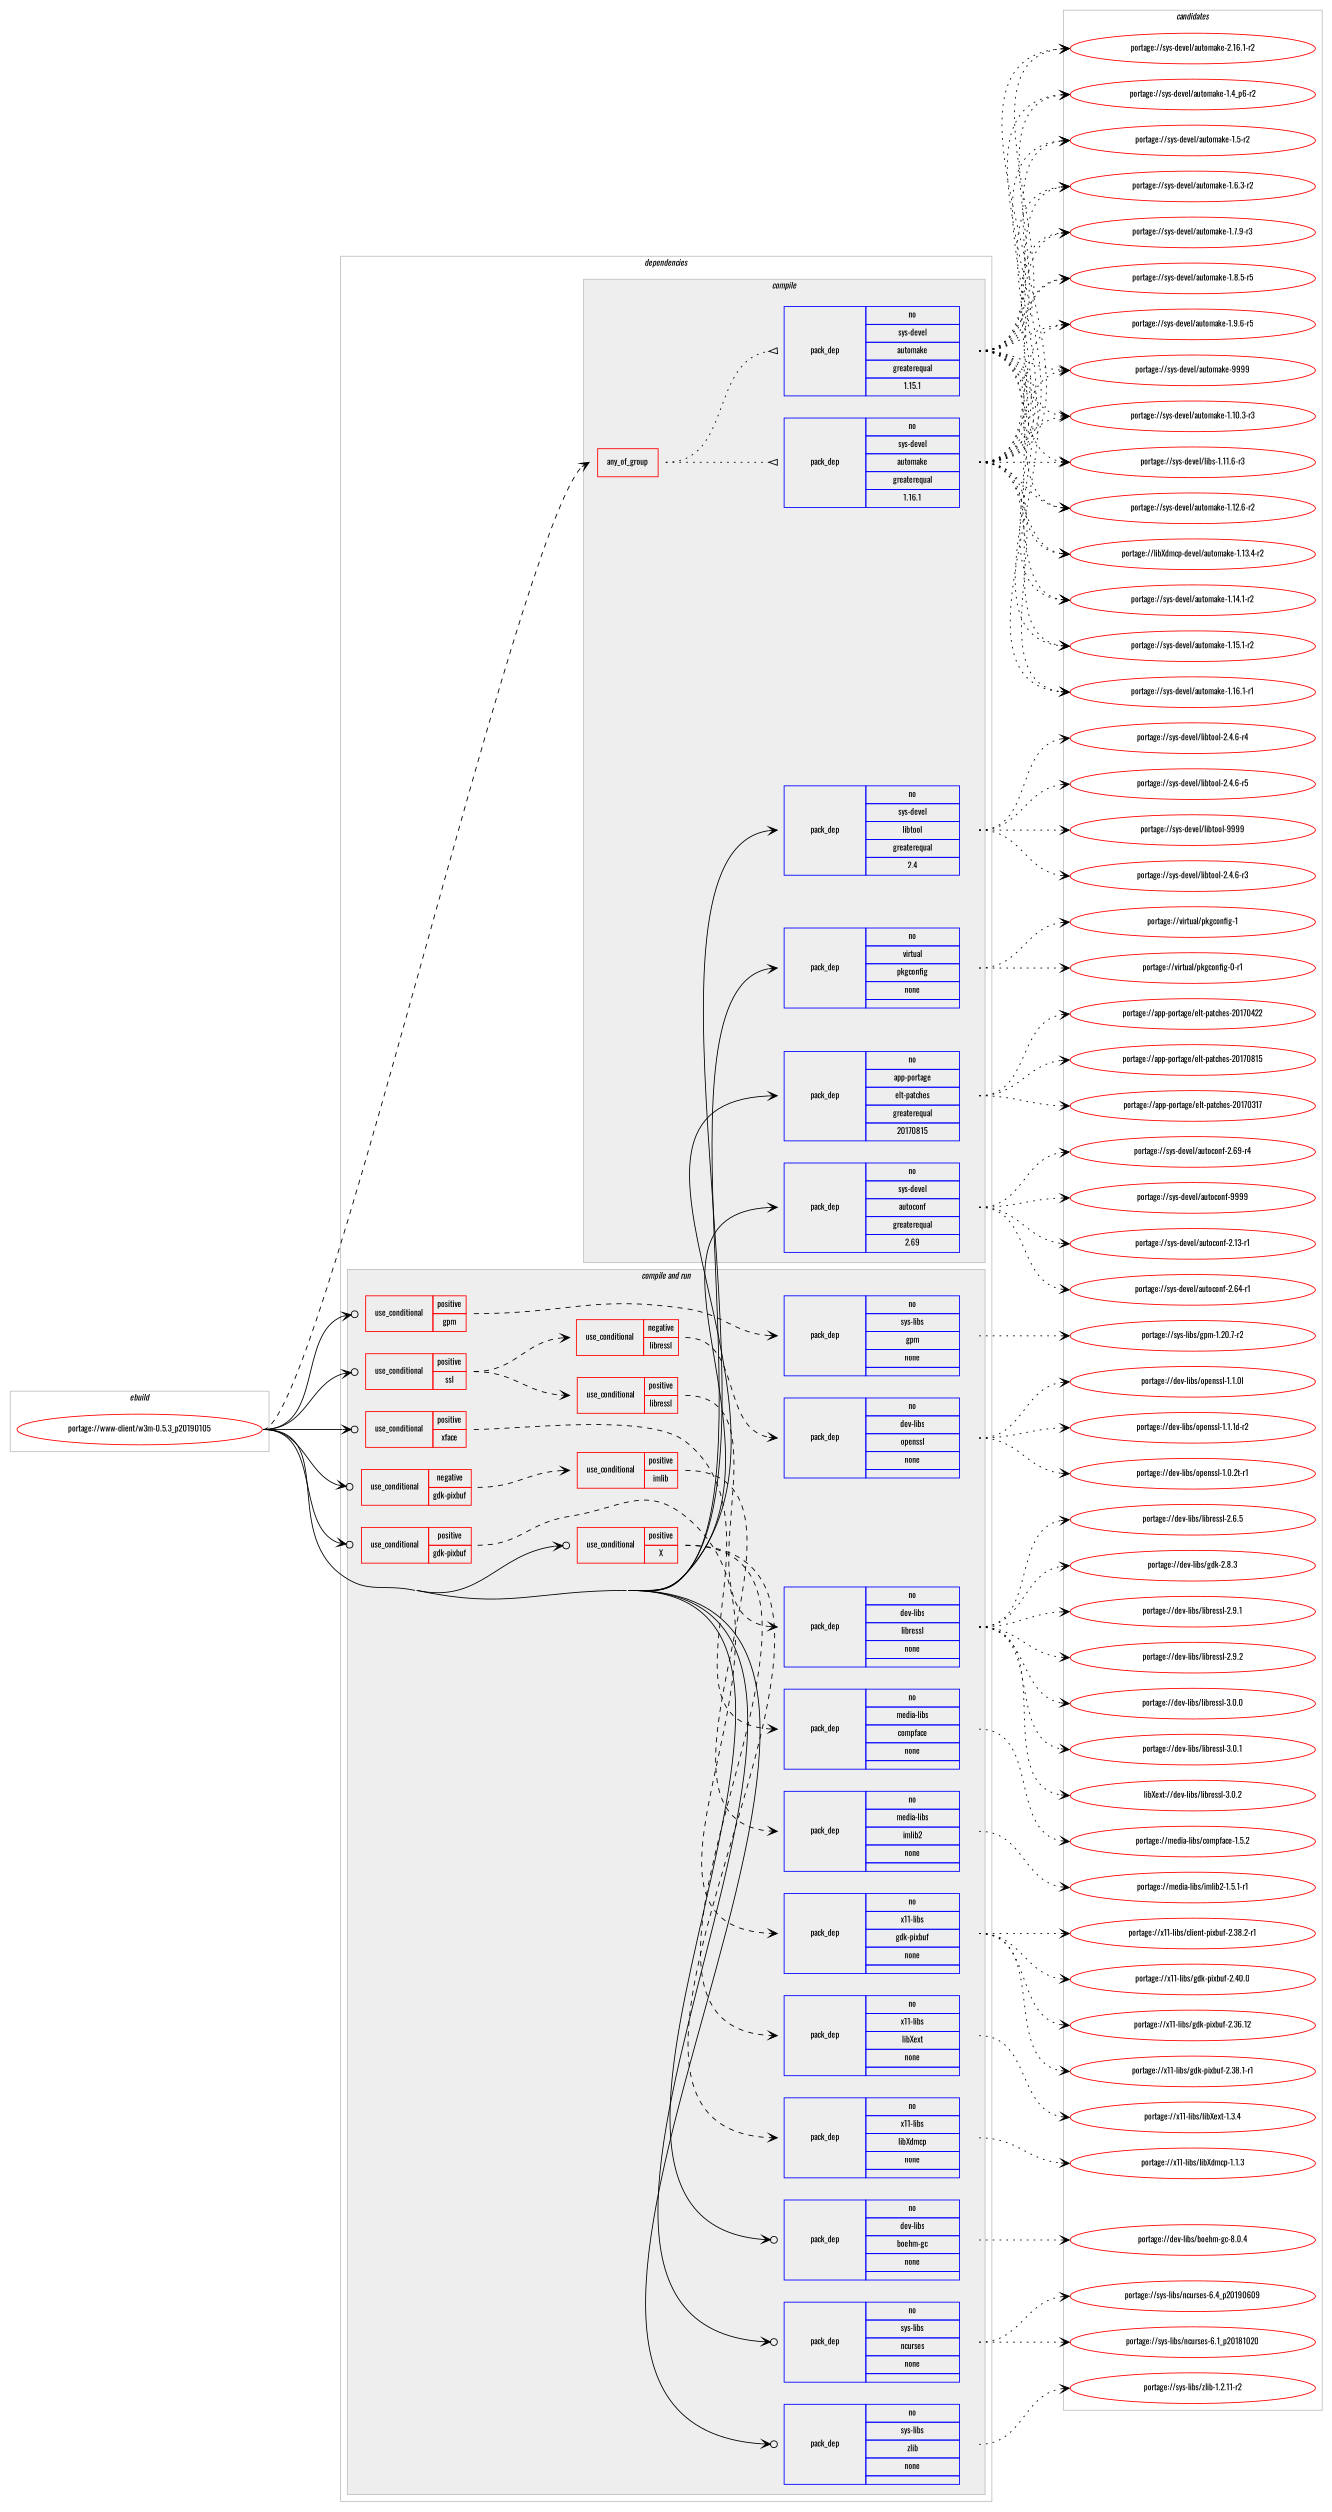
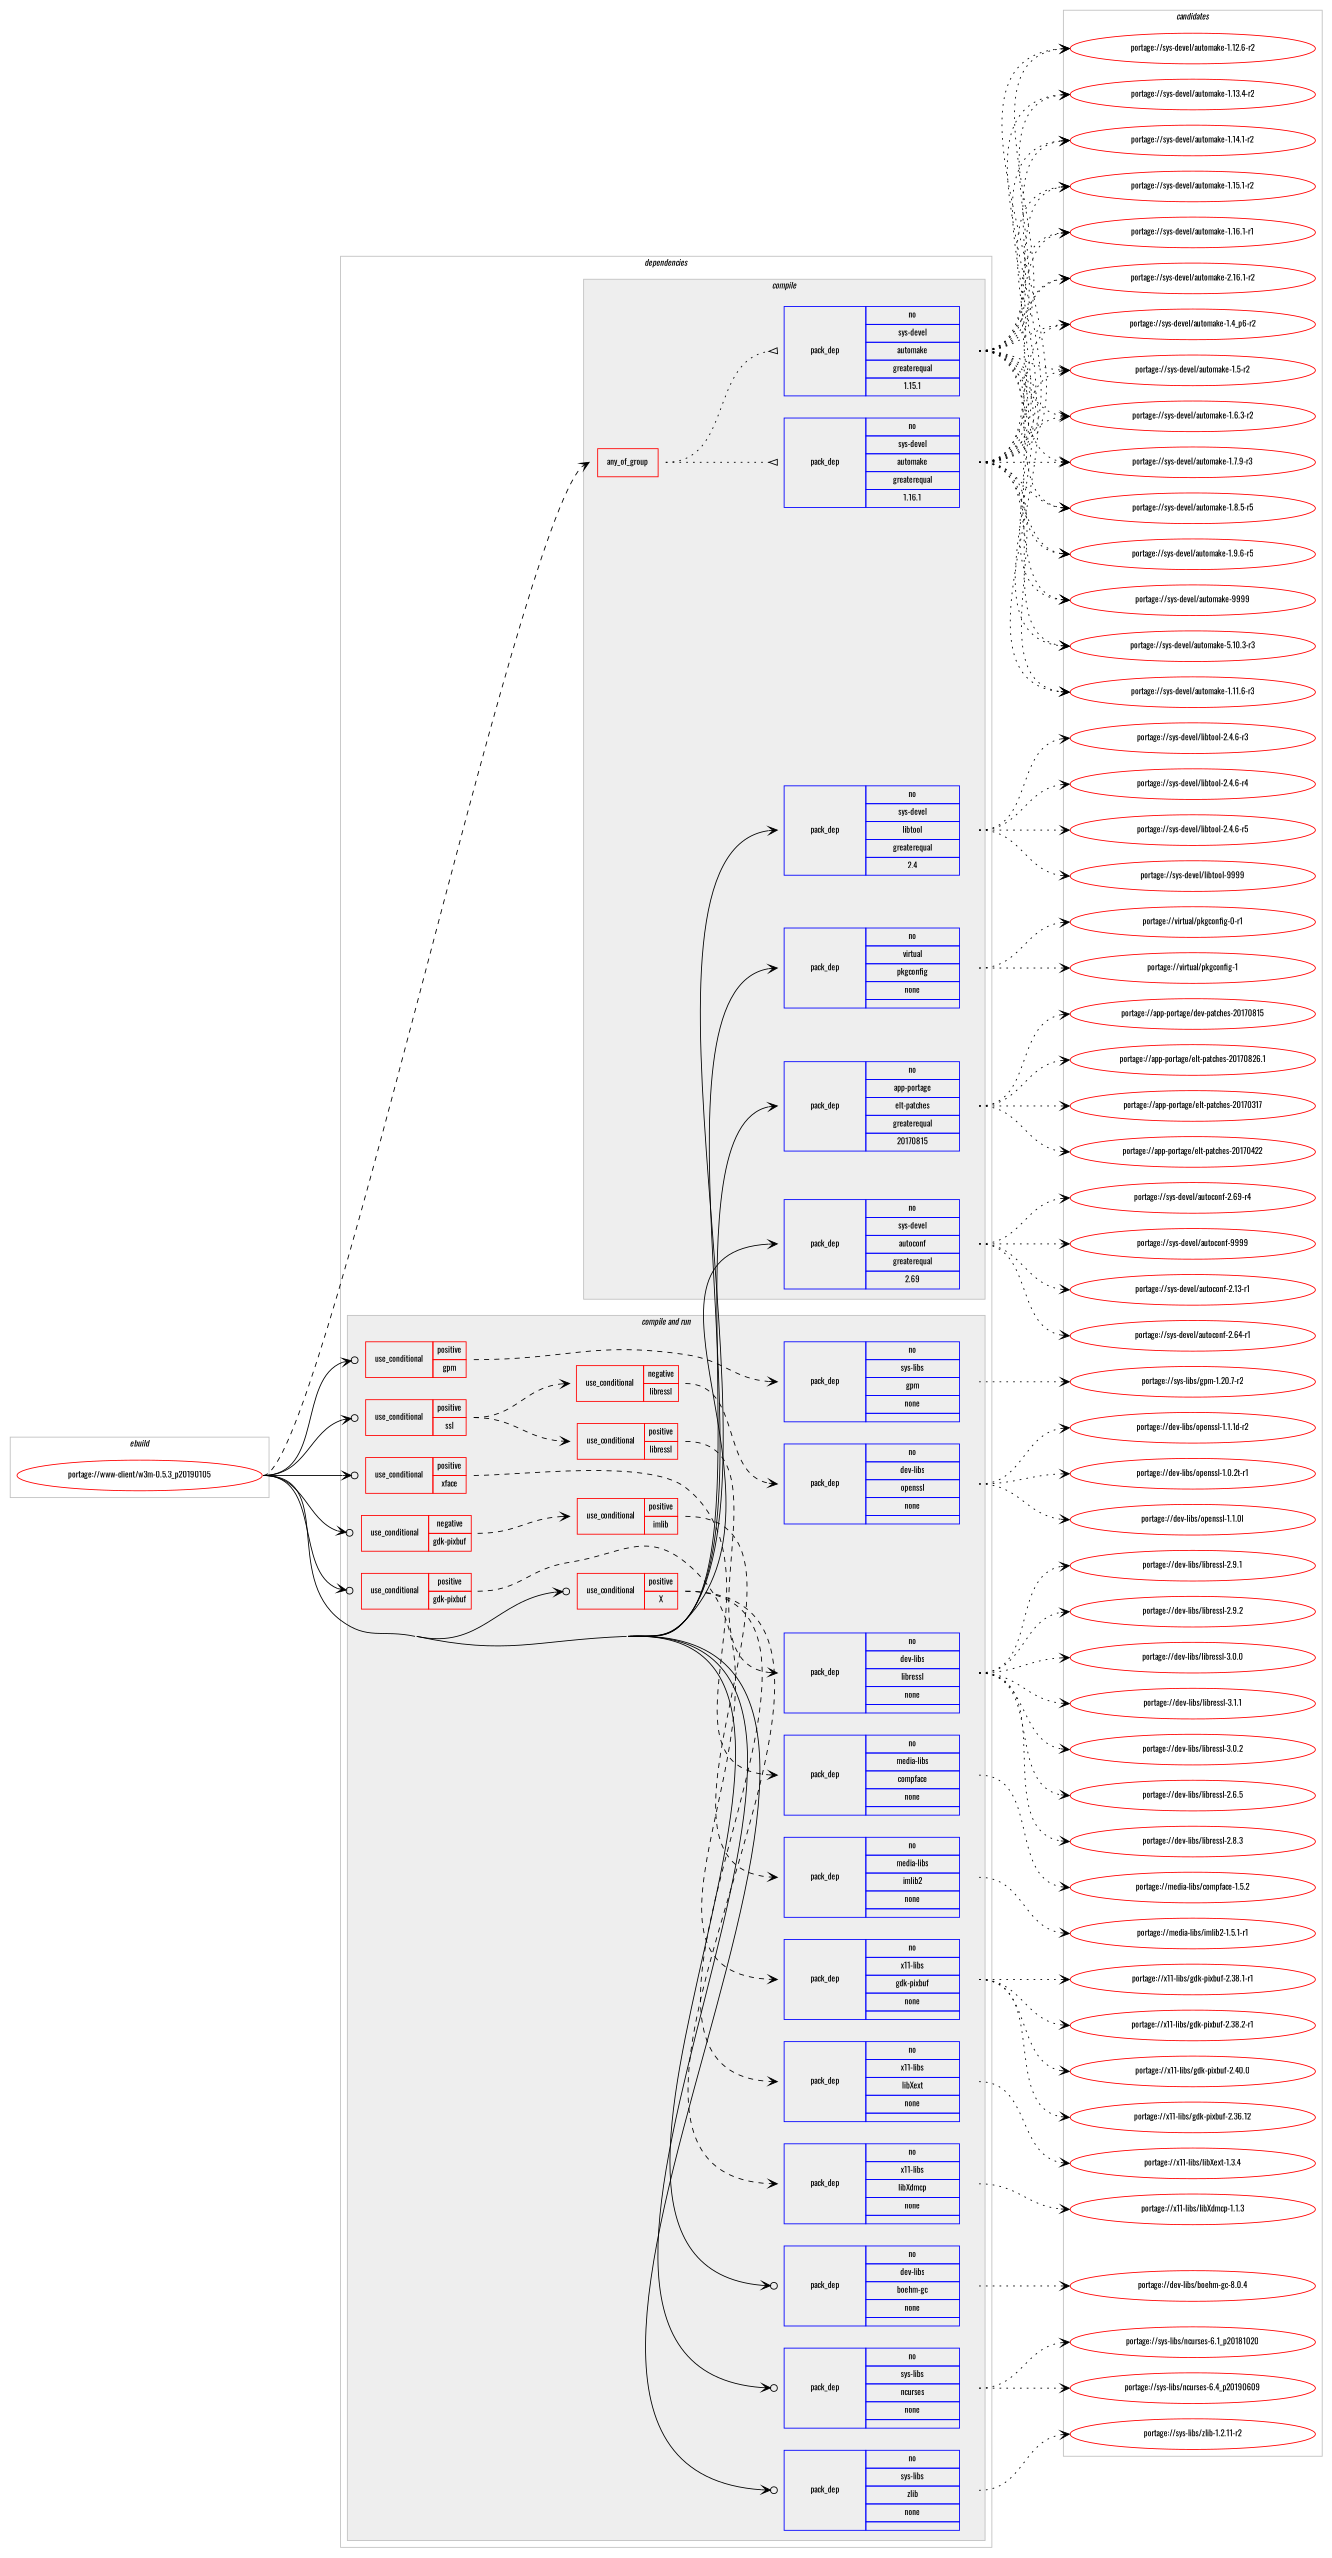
(1193, 416) -> (1193, 646)
(1193, 462) -> (1193, 692)
(1193, 554) -> (1193, 95)
none -> (1193, 1060)
(1193, 1060) -> (1193, 1014)
(1193, 1566) -> (1193, 1842)
(1193, 1750) -> (1193, 1704)
(1193, 1796) -> (1193, 1750)
(1193, 1934) -> (1193, 2025)
